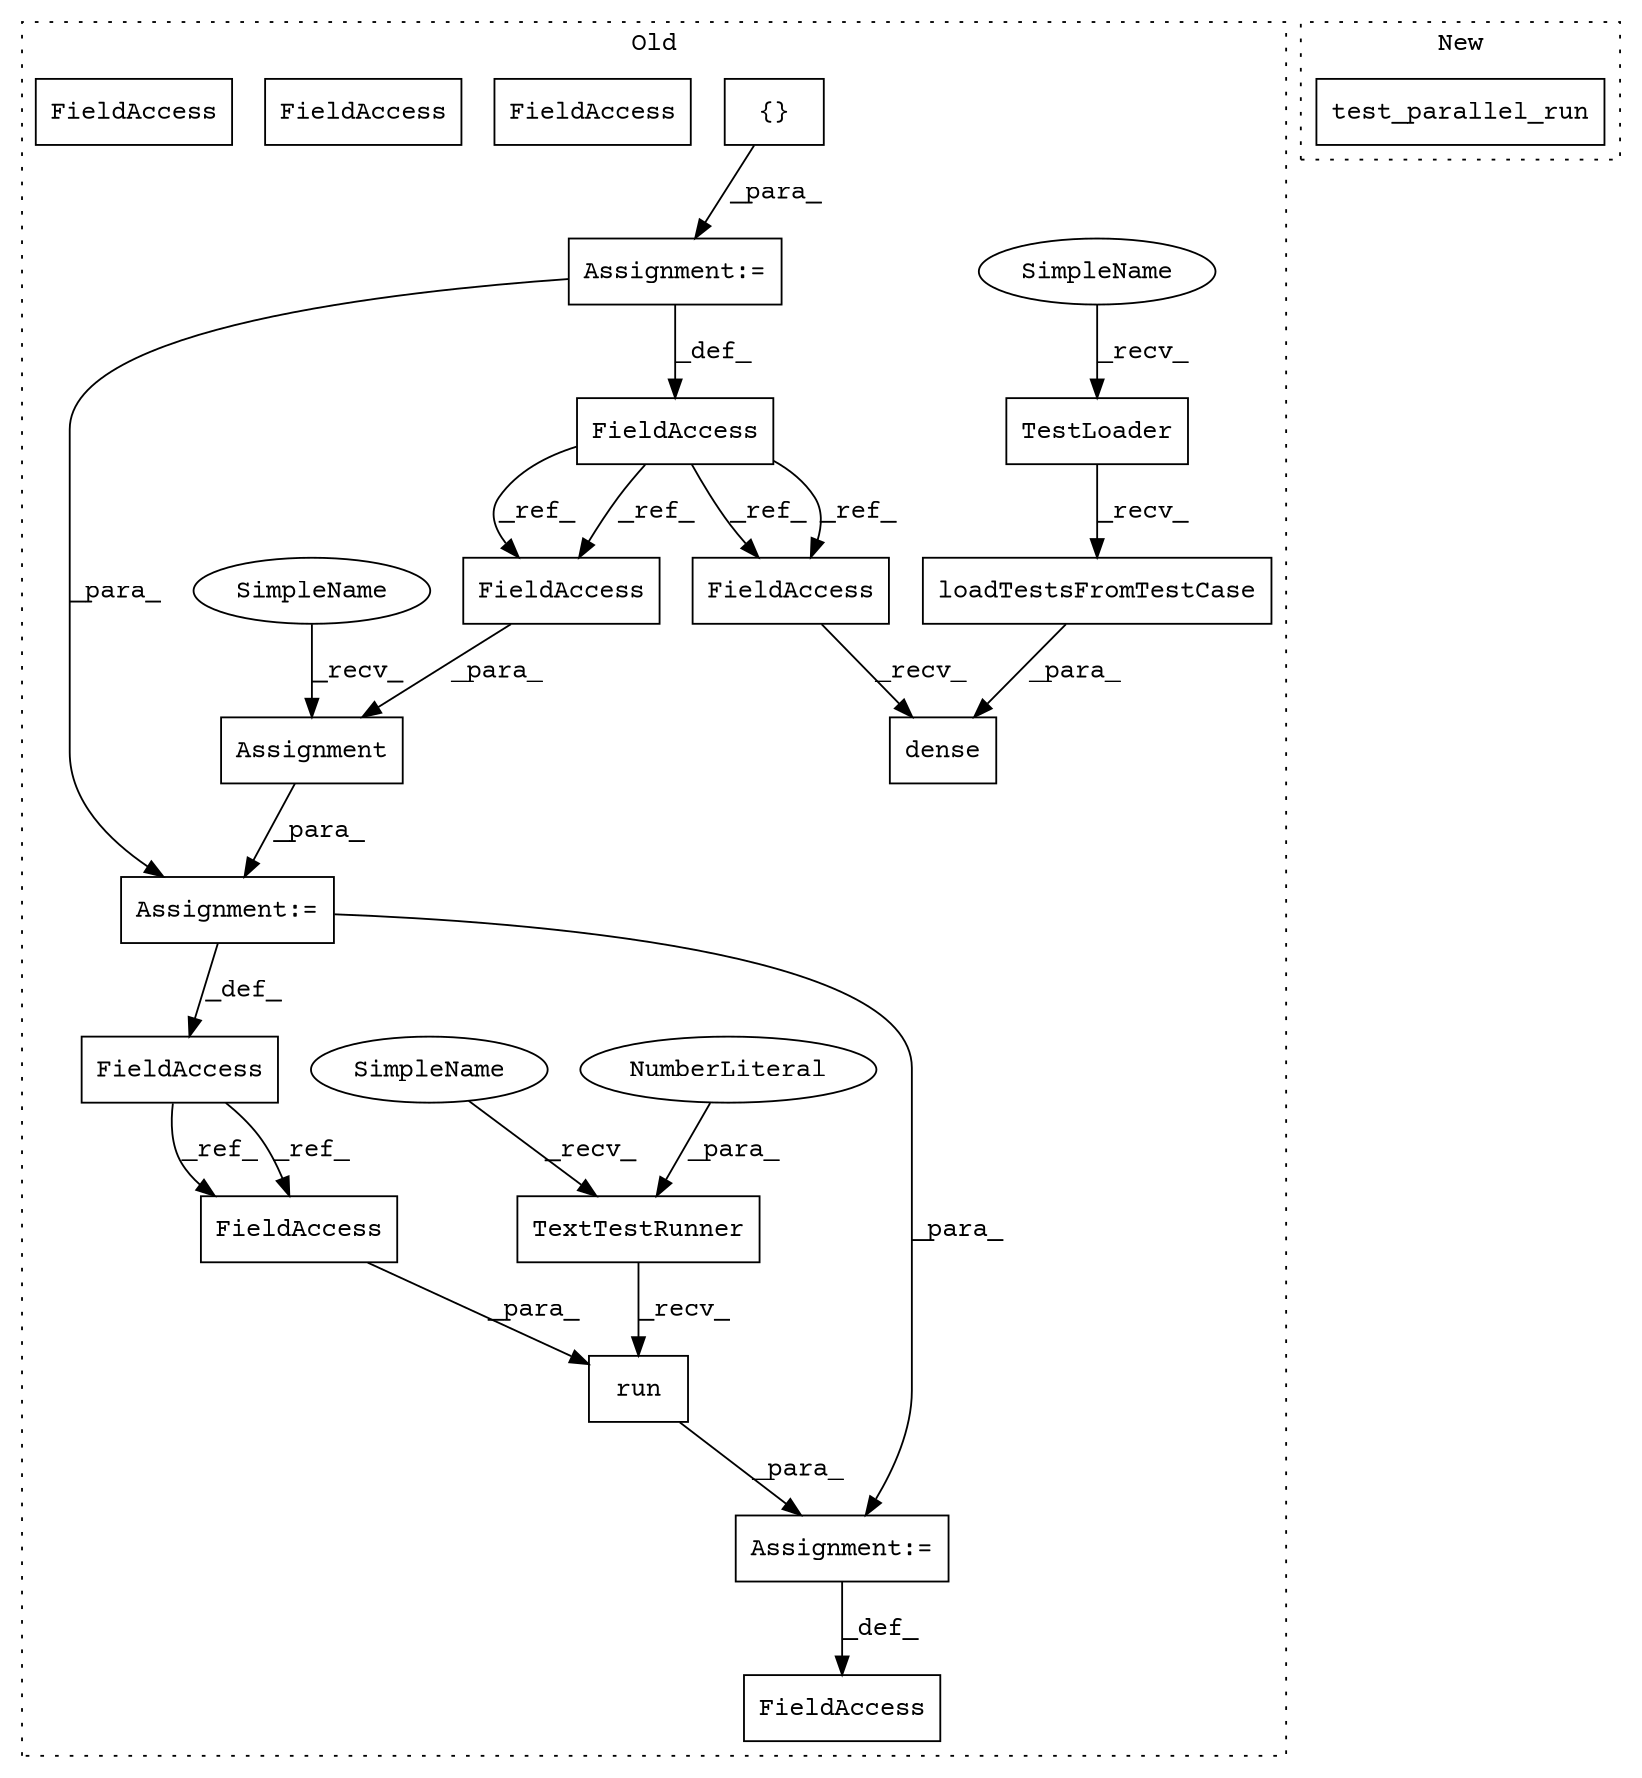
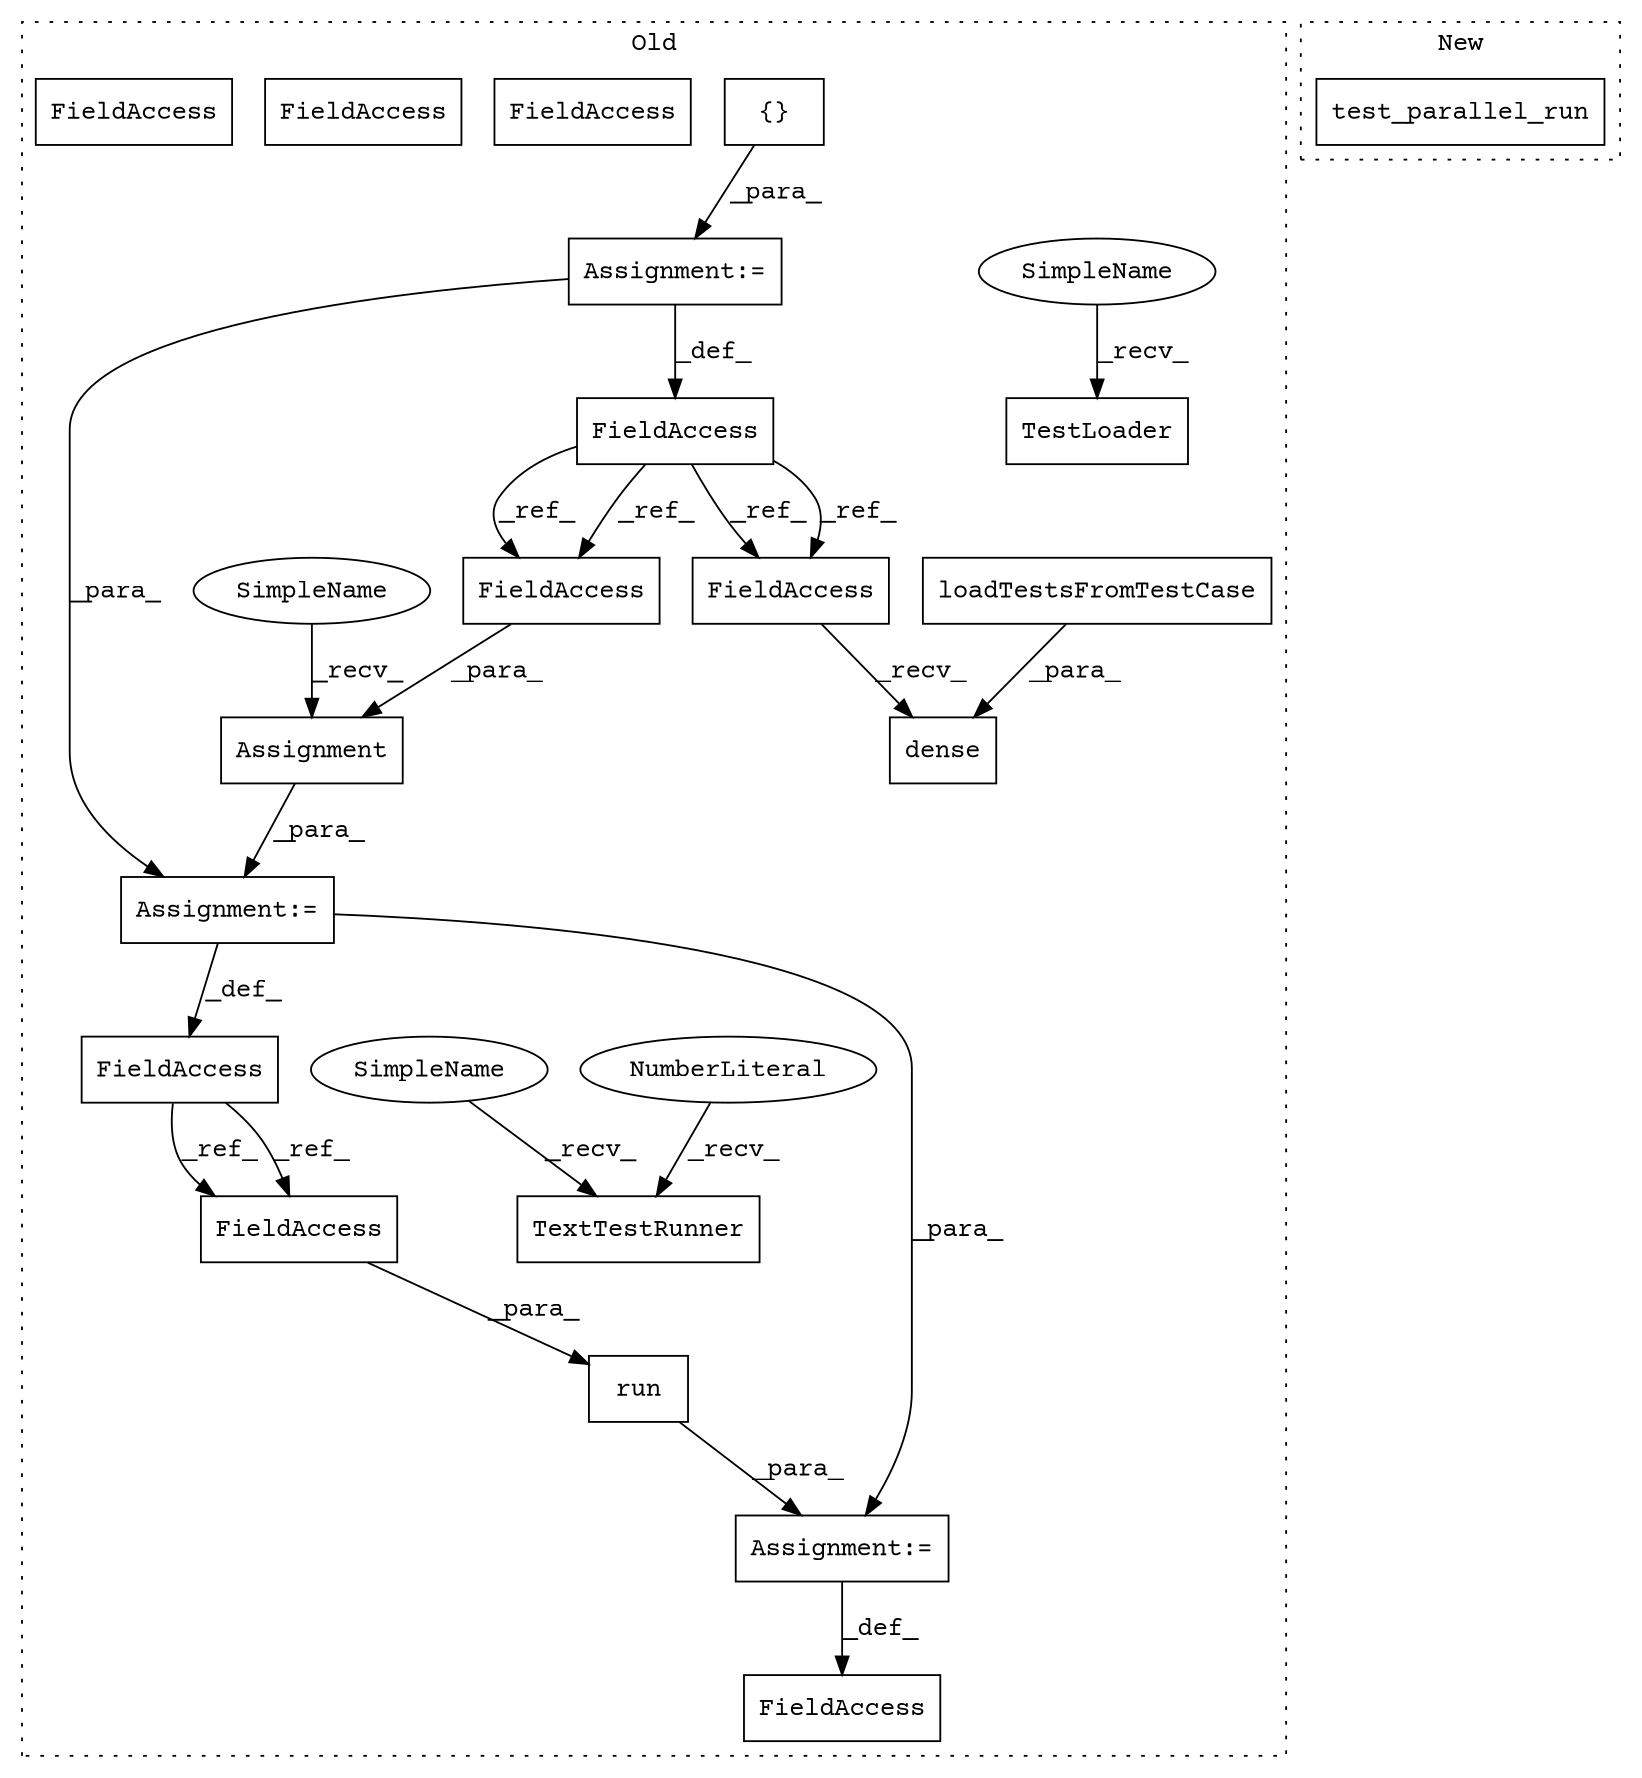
(1097, 502) -> none
(734, 1149) -> (734, 1149)
(638, 1300) -> none
